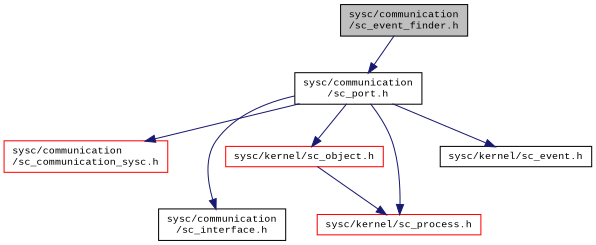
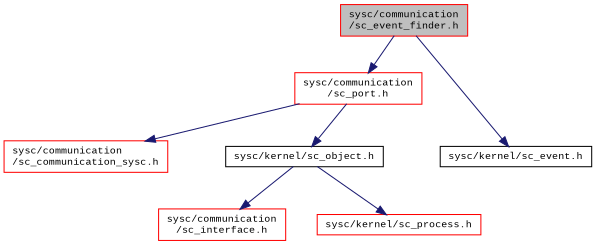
(404, 20) -> (404, 20)
(358, 88) -> (358, 88)
(439, 123) -> (459, 87)
(227, 129) -> (271, 185)
(395, 151) -> none
(304, 157) -> (304, 157)
(222, 225) -> (222, 225)
